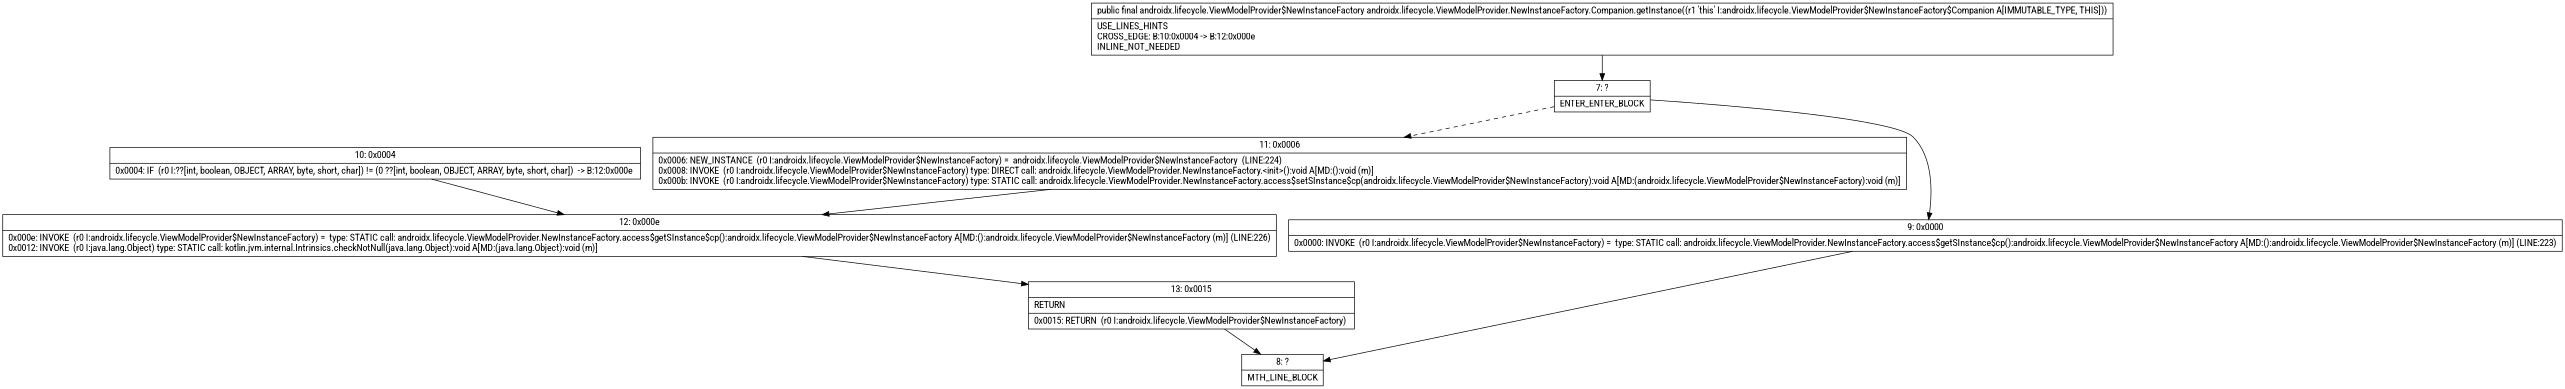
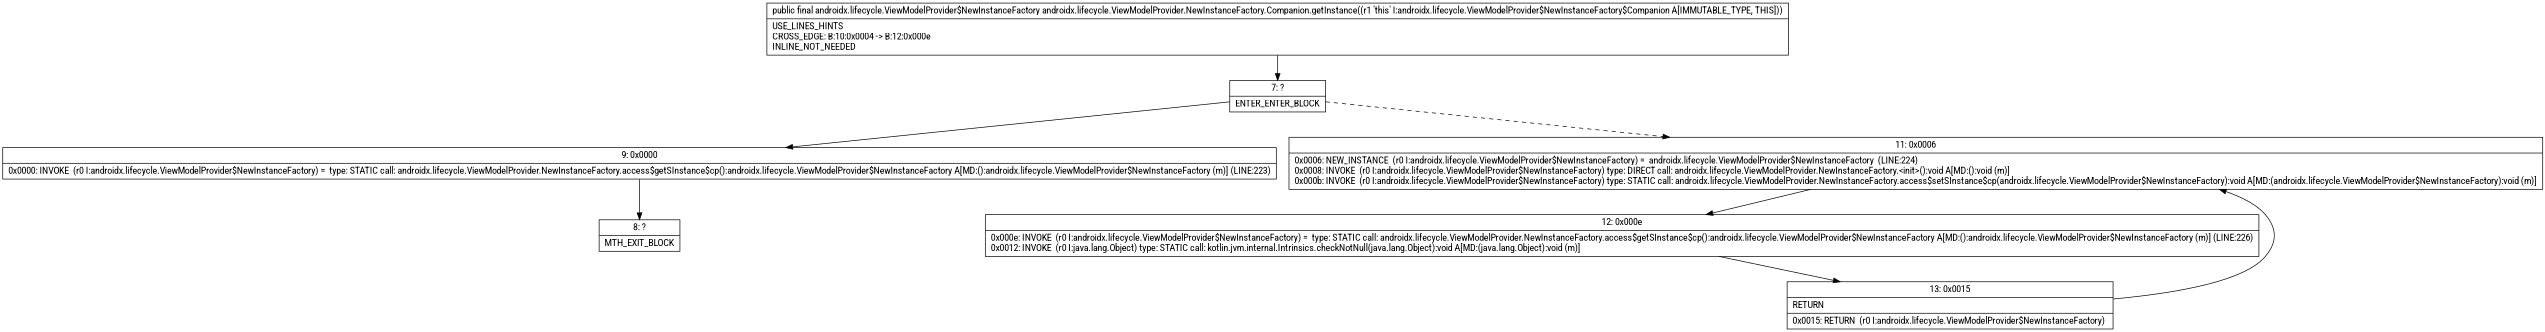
(375, 163) -> none
(1240, 340) -> (2237, 275)
(1282, 378) -> (640, 243)
